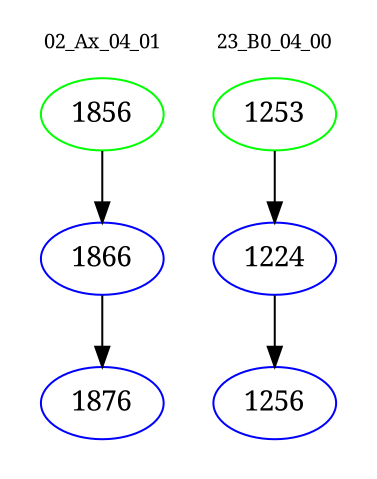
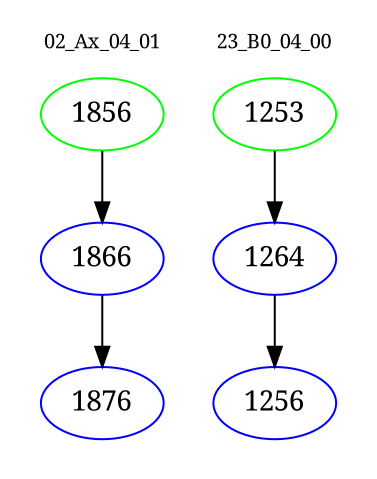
(275, 259) -> (275, 259)
